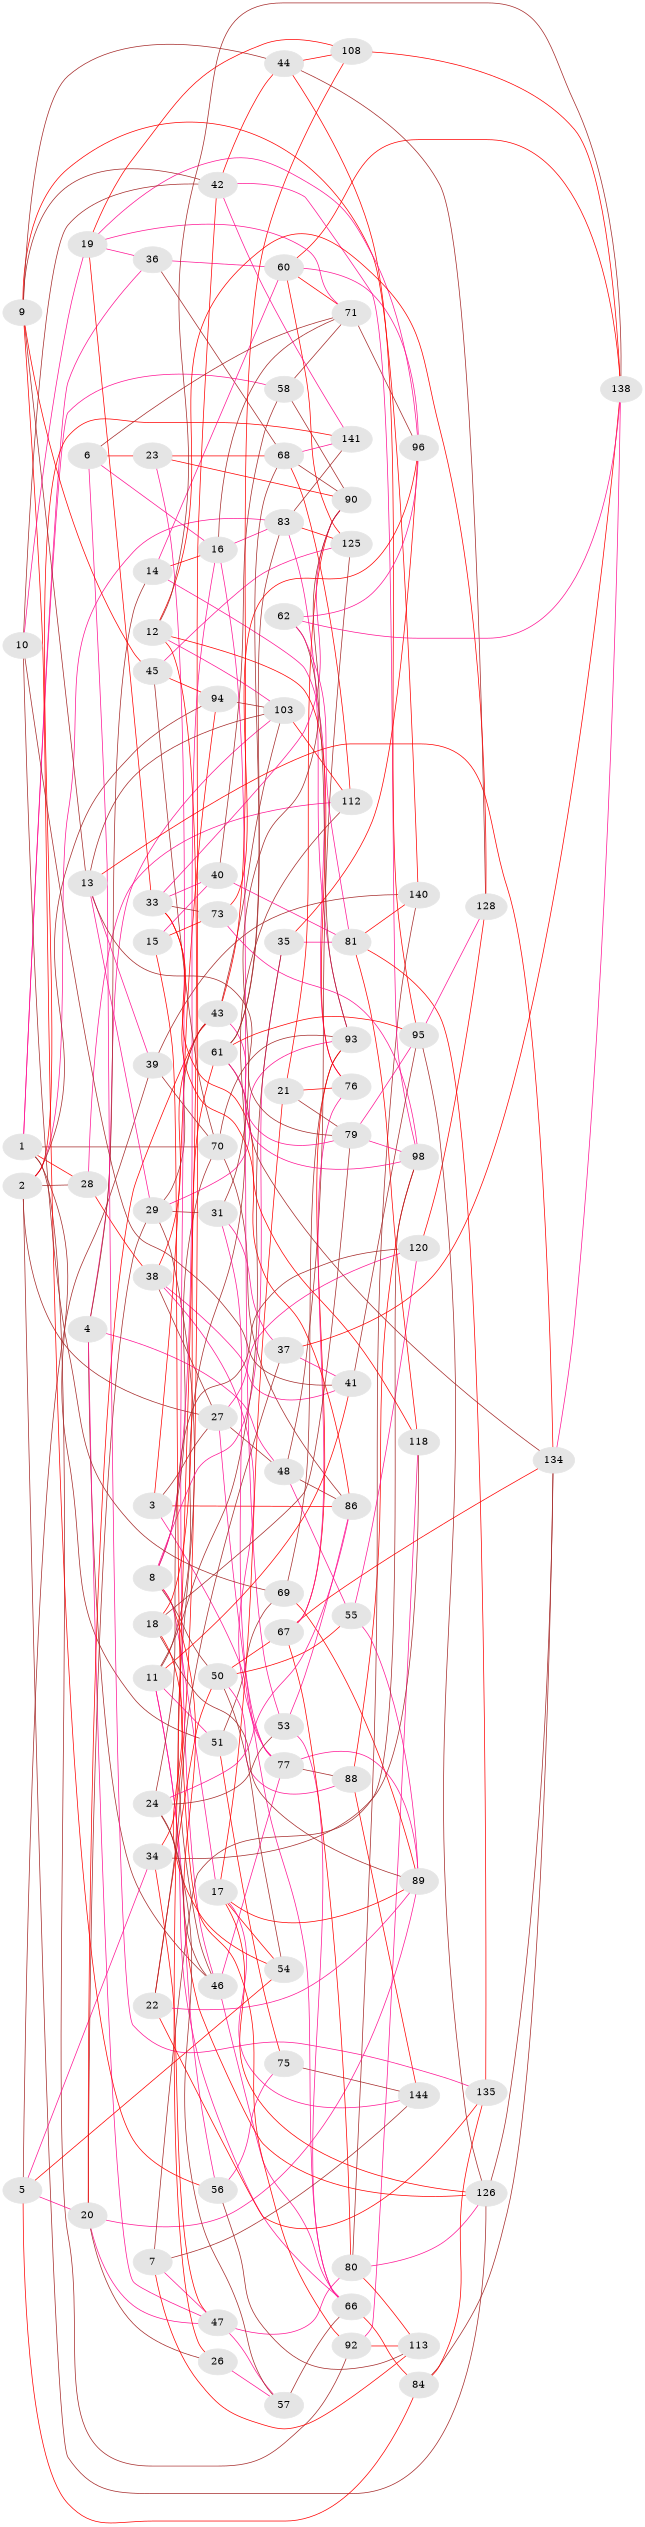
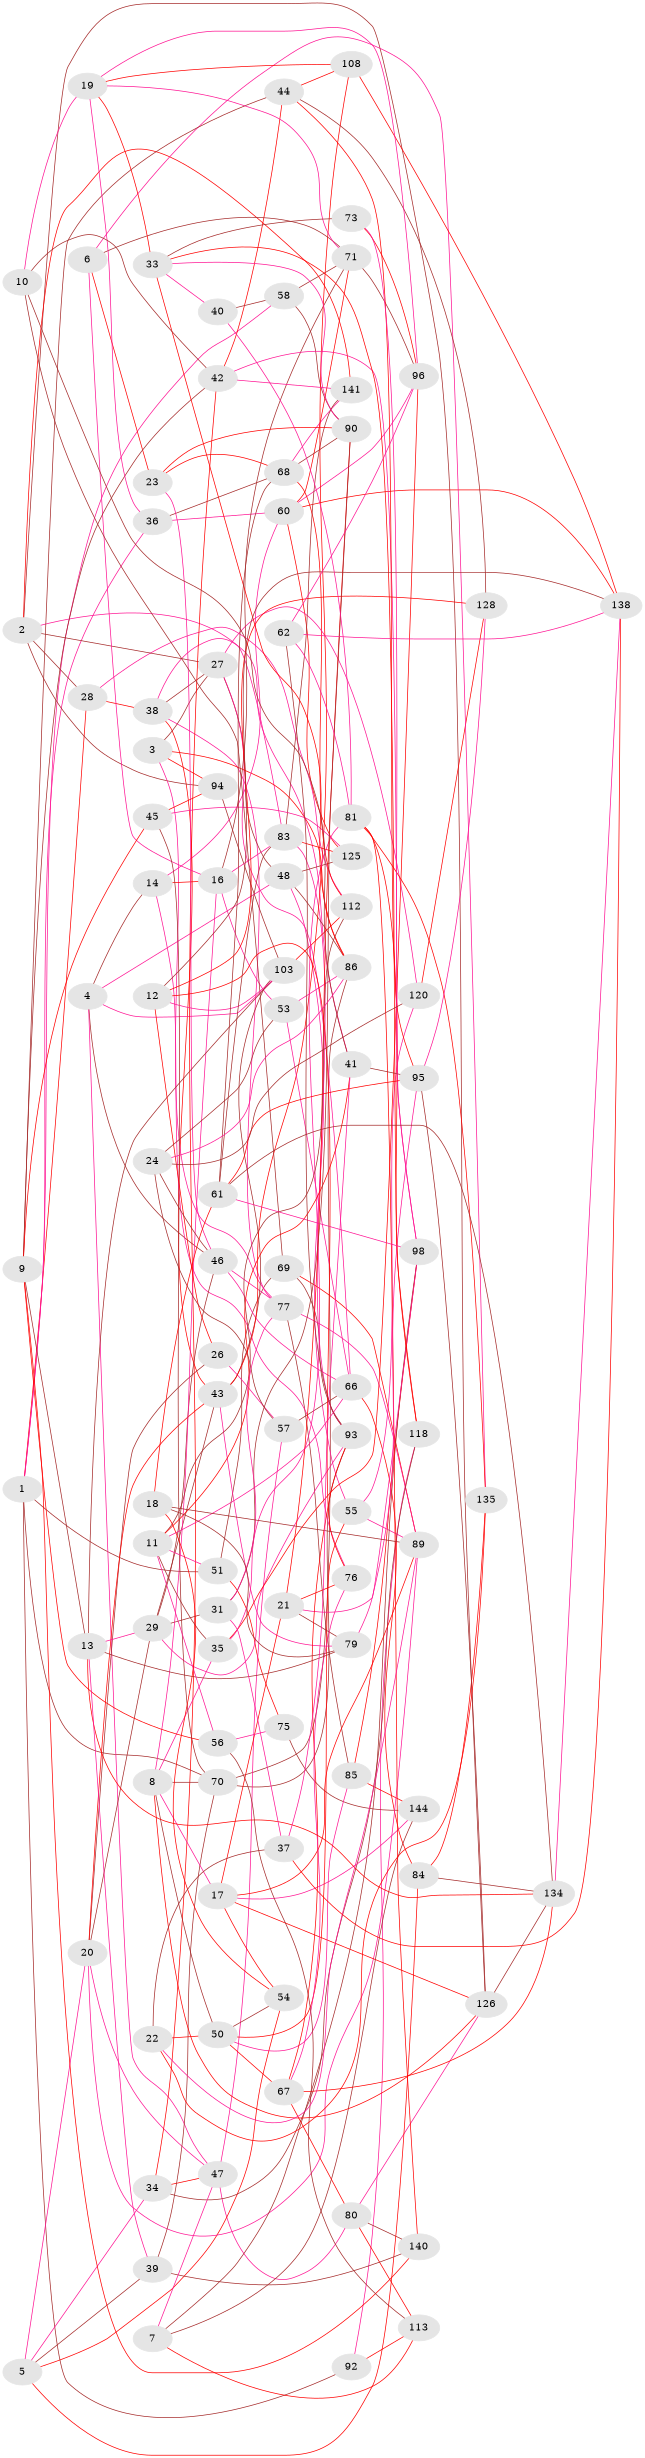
(153, 942) -> none
(382, 1145) -> (391, 1468)
(352, 1779) -> (352, 1776)
